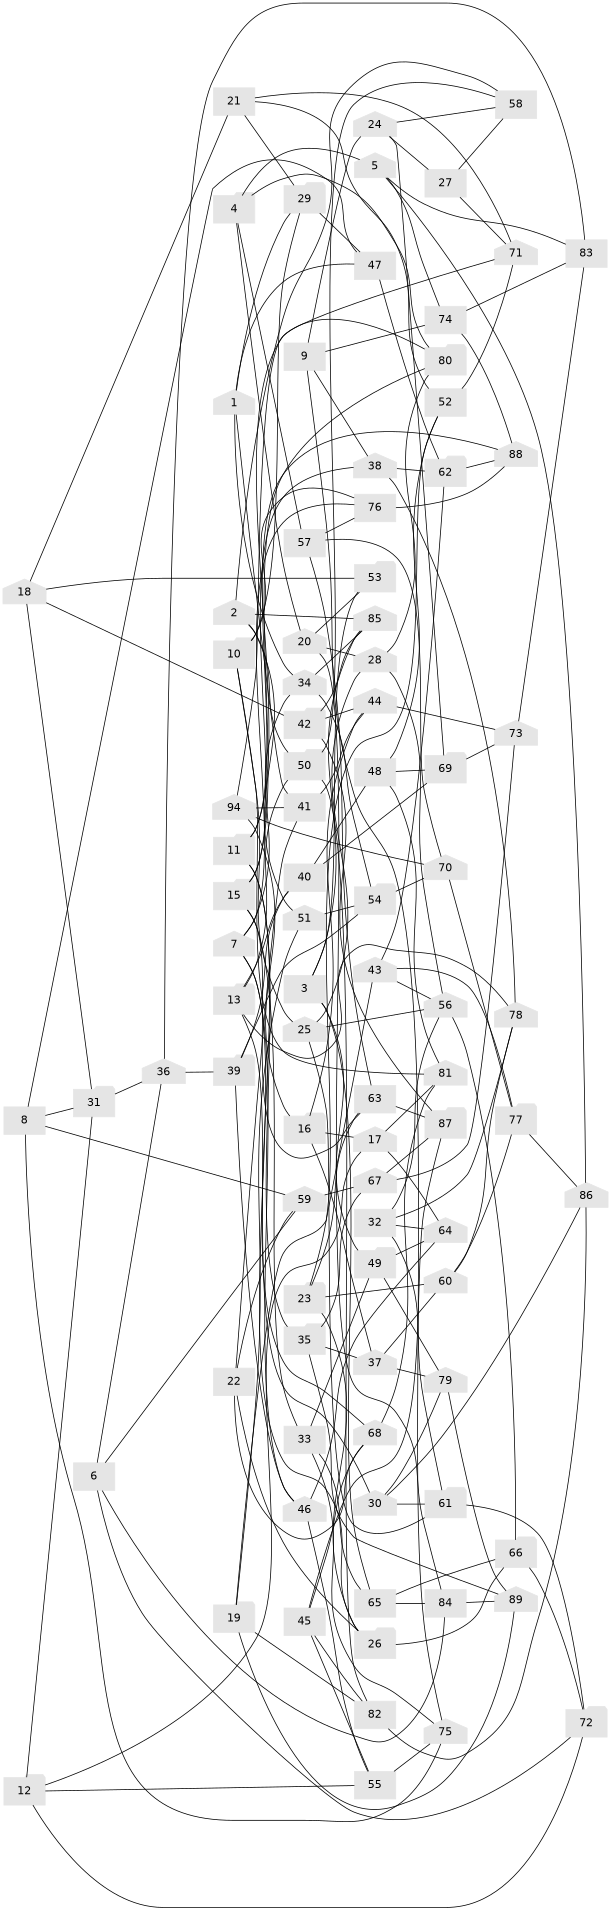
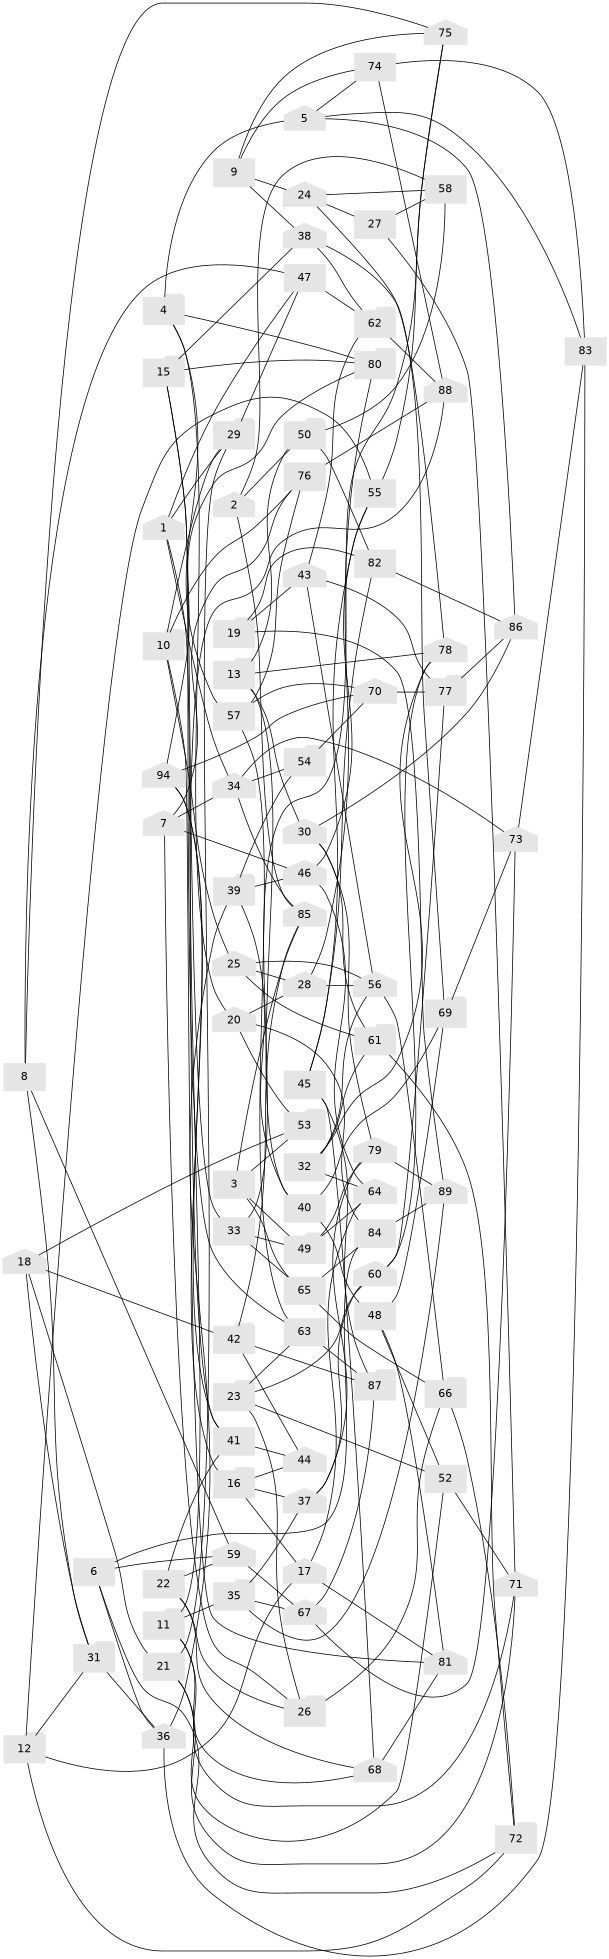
(446, 718) -> (374, 758)
(305, 919) -> none
